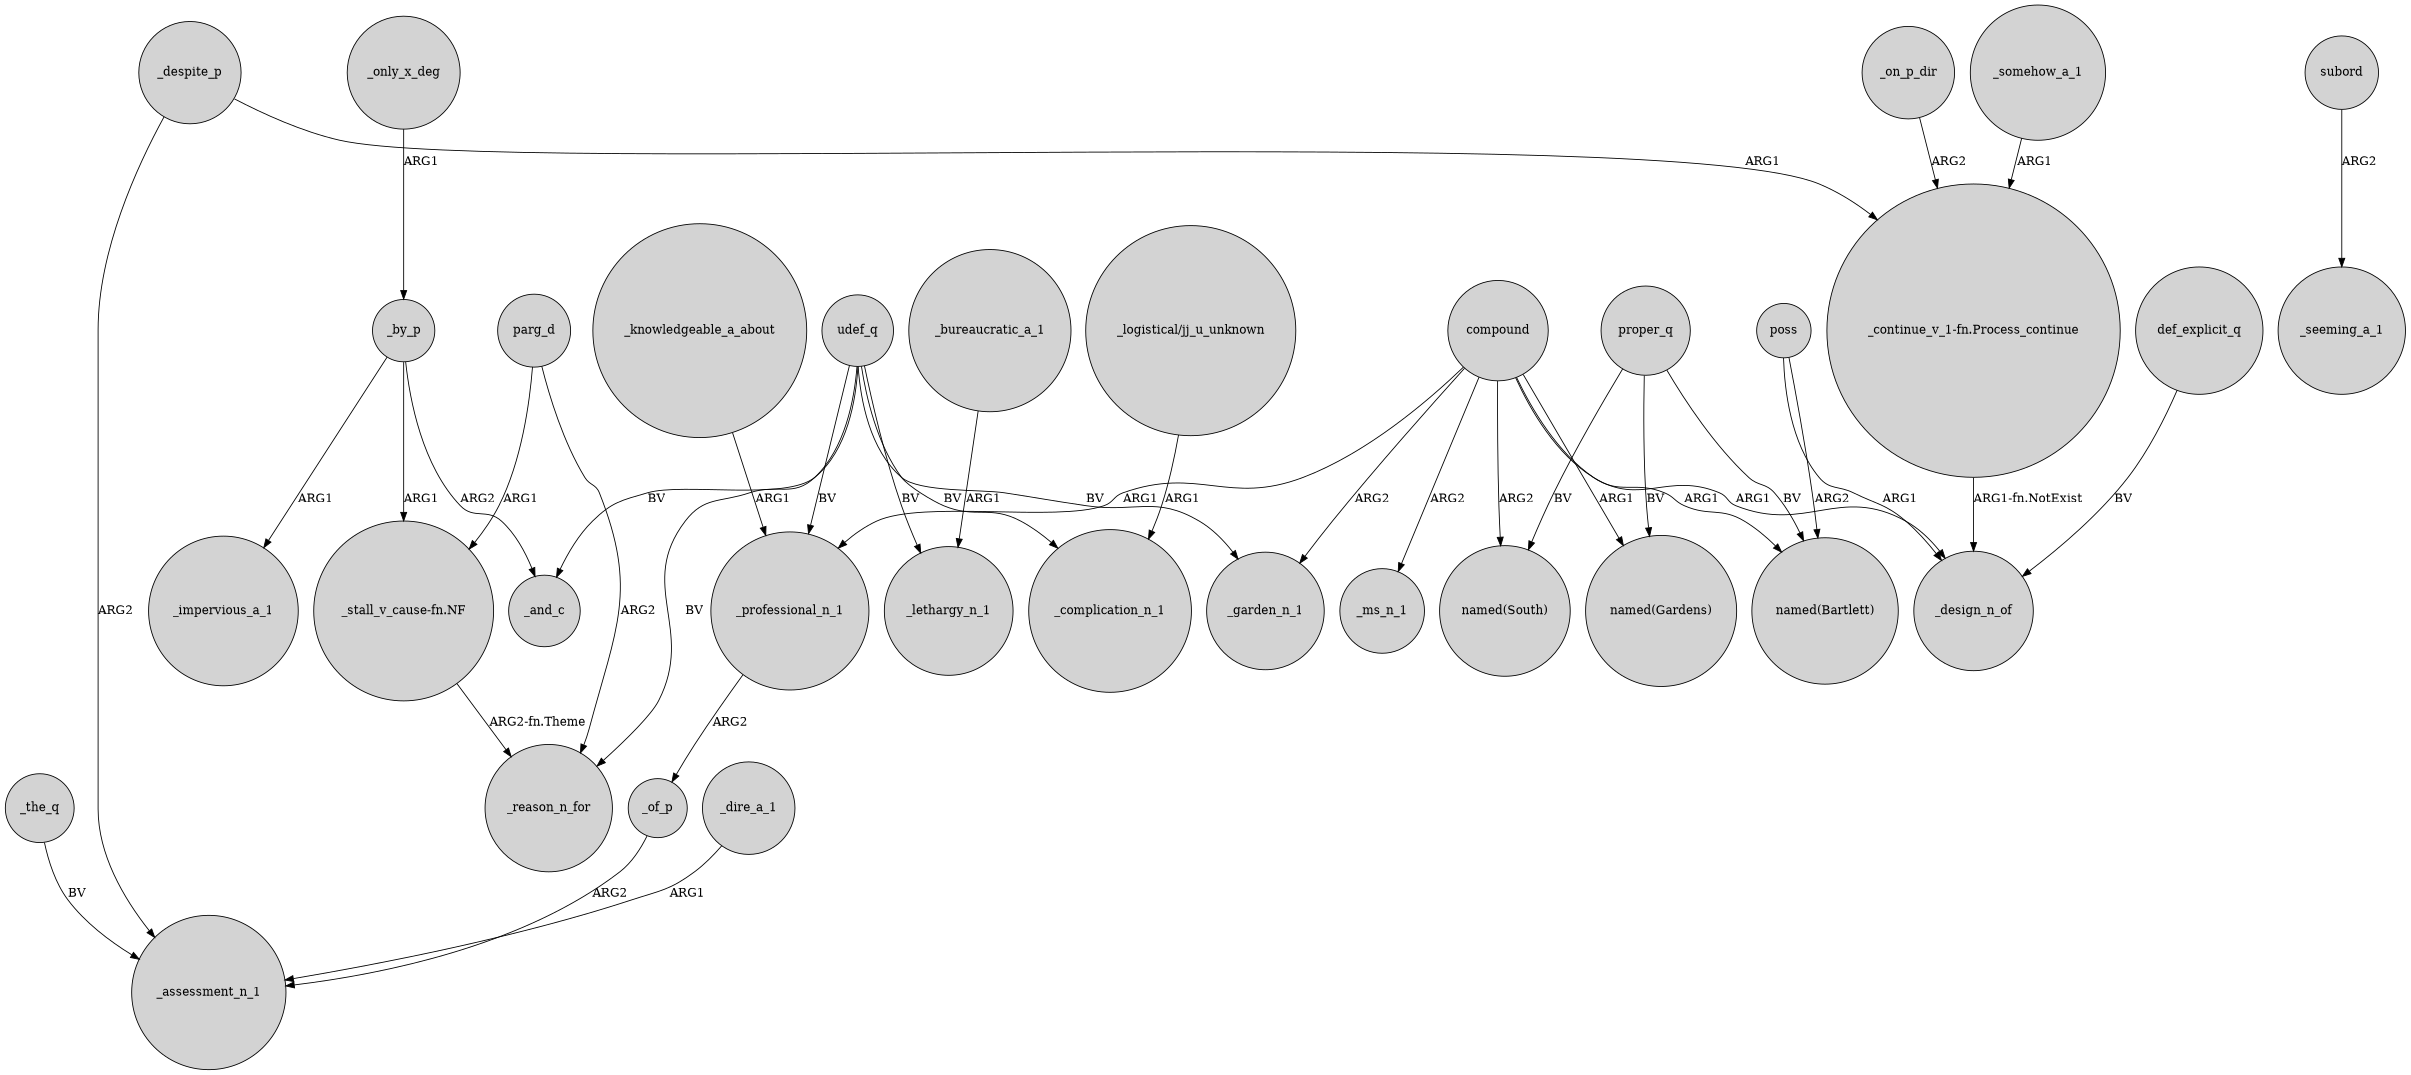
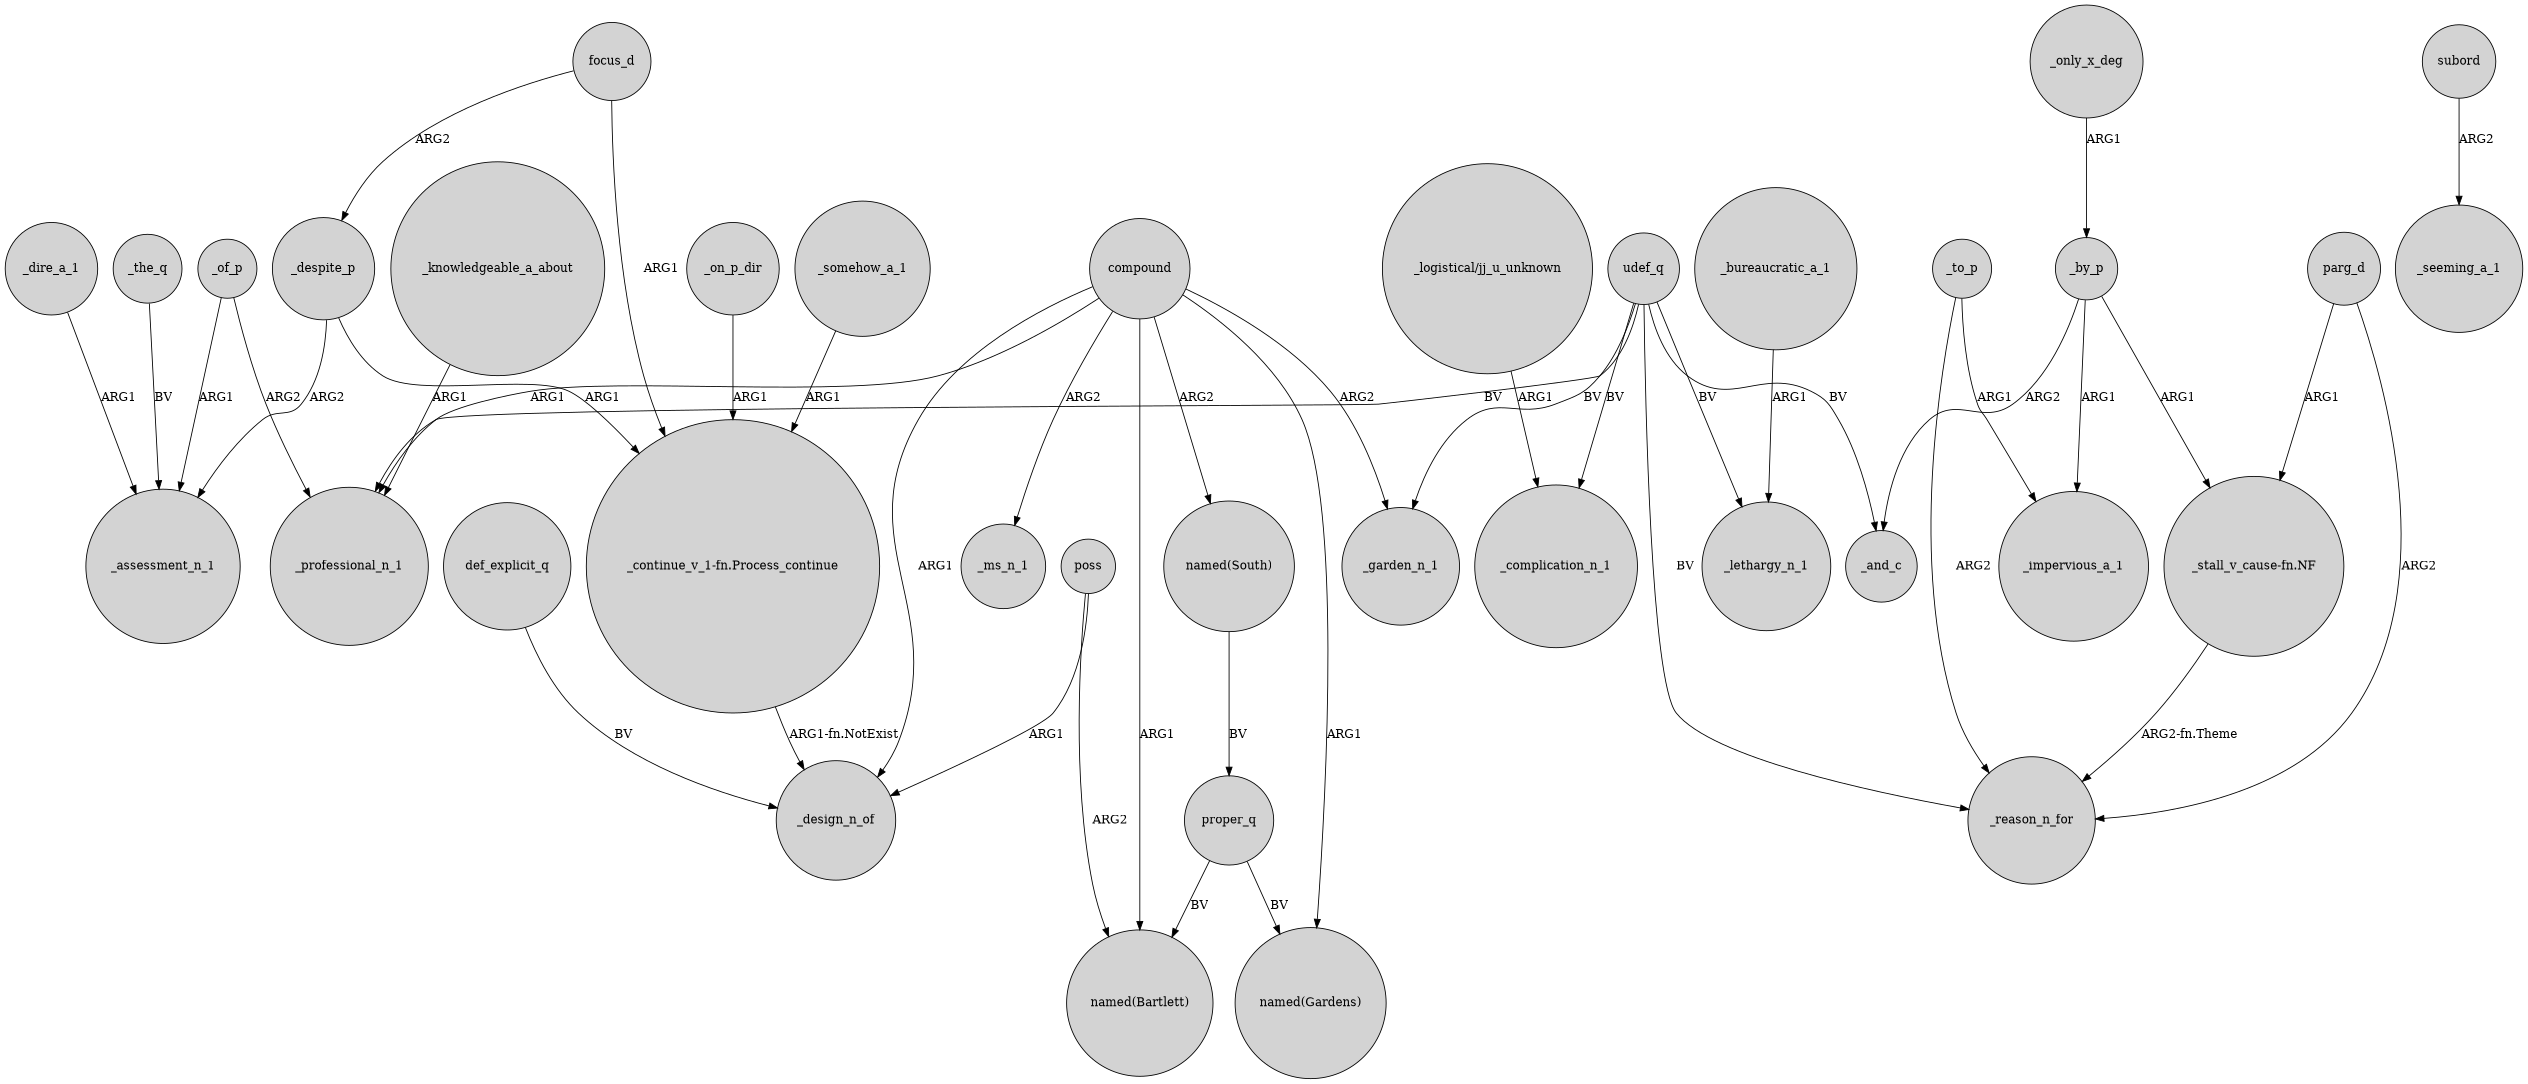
none -> (612, 61)
(1949, 162) -> (751, 398)
none -> (1962, 269)
(1576, 449) -> (1229, 699)
(708, 724) -> (263, 396)
(610, 894) -> (217, 398)
